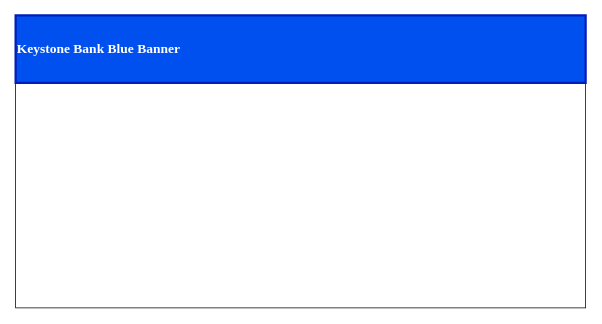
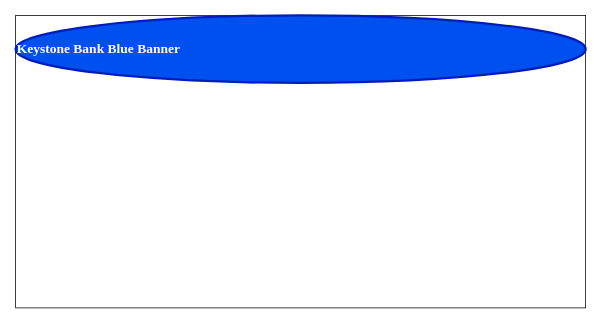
(300, 49) -> (300, 49)
